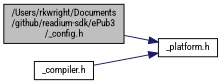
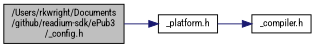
(121, 60) -> (230, 24)
